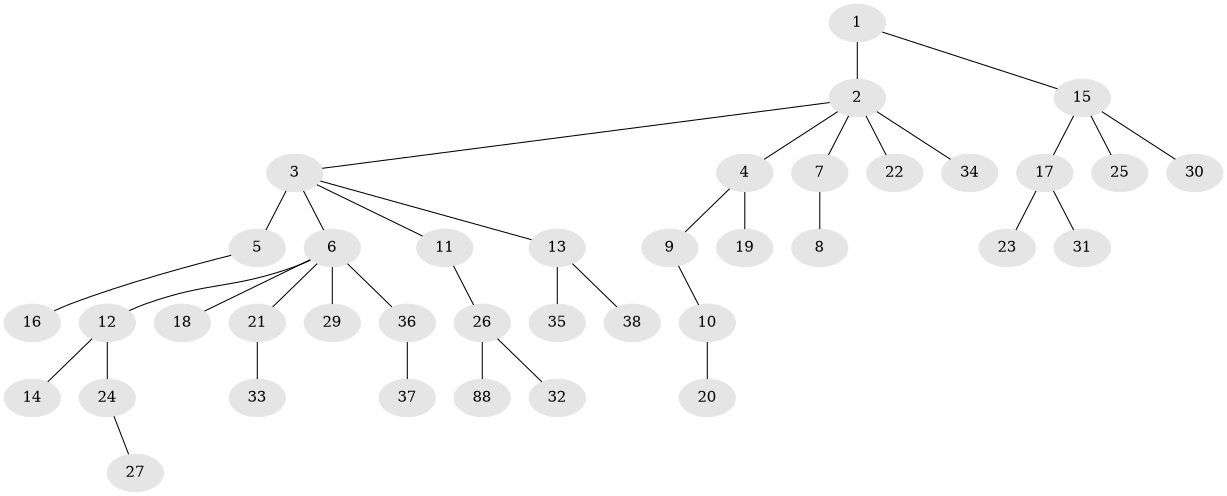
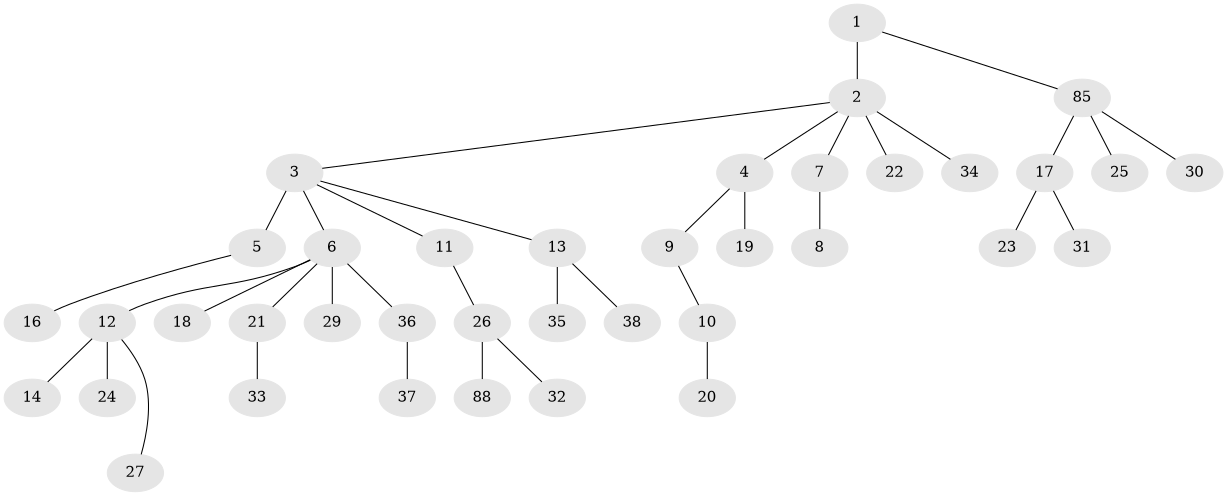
(1082, 98) -> (1082, 98)
(121, 435) -> (148, 394)
